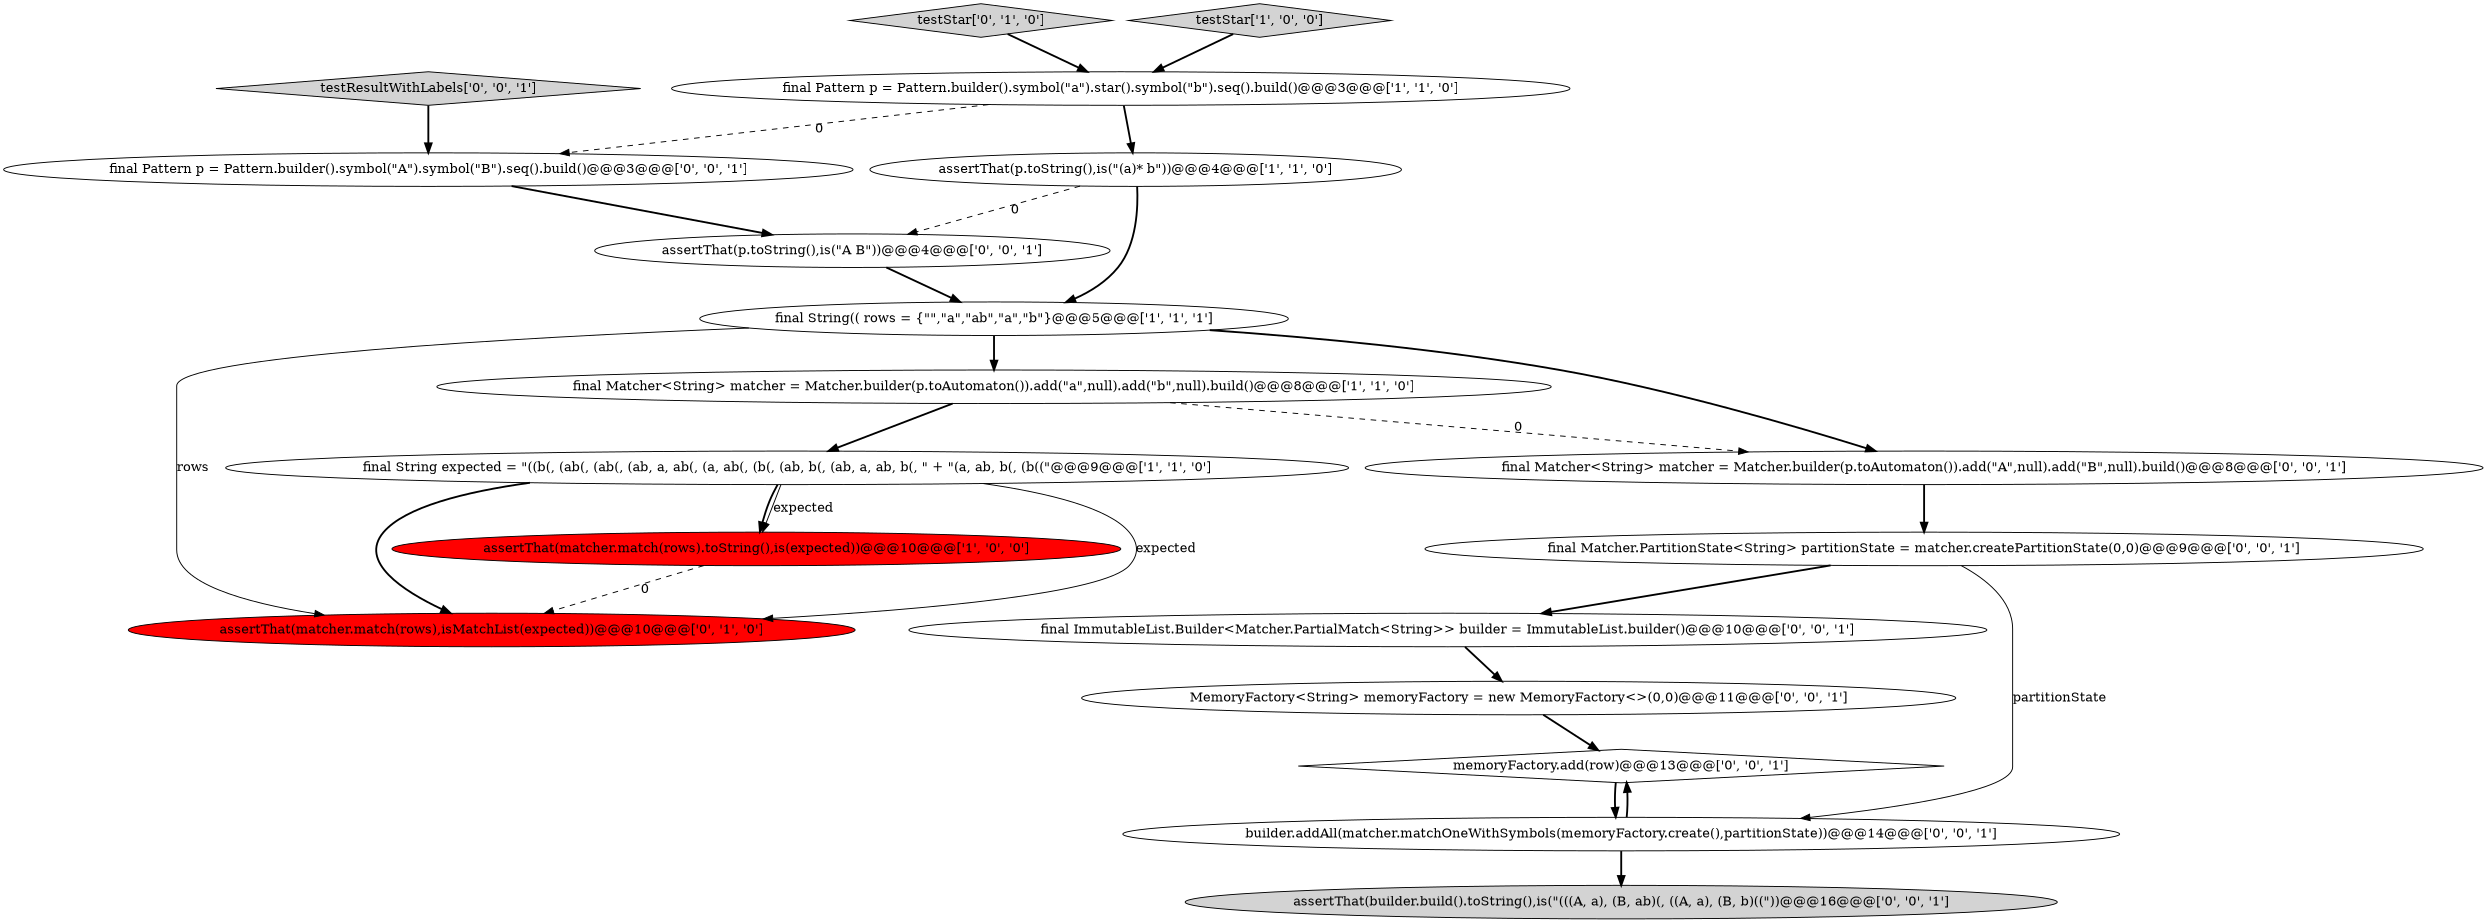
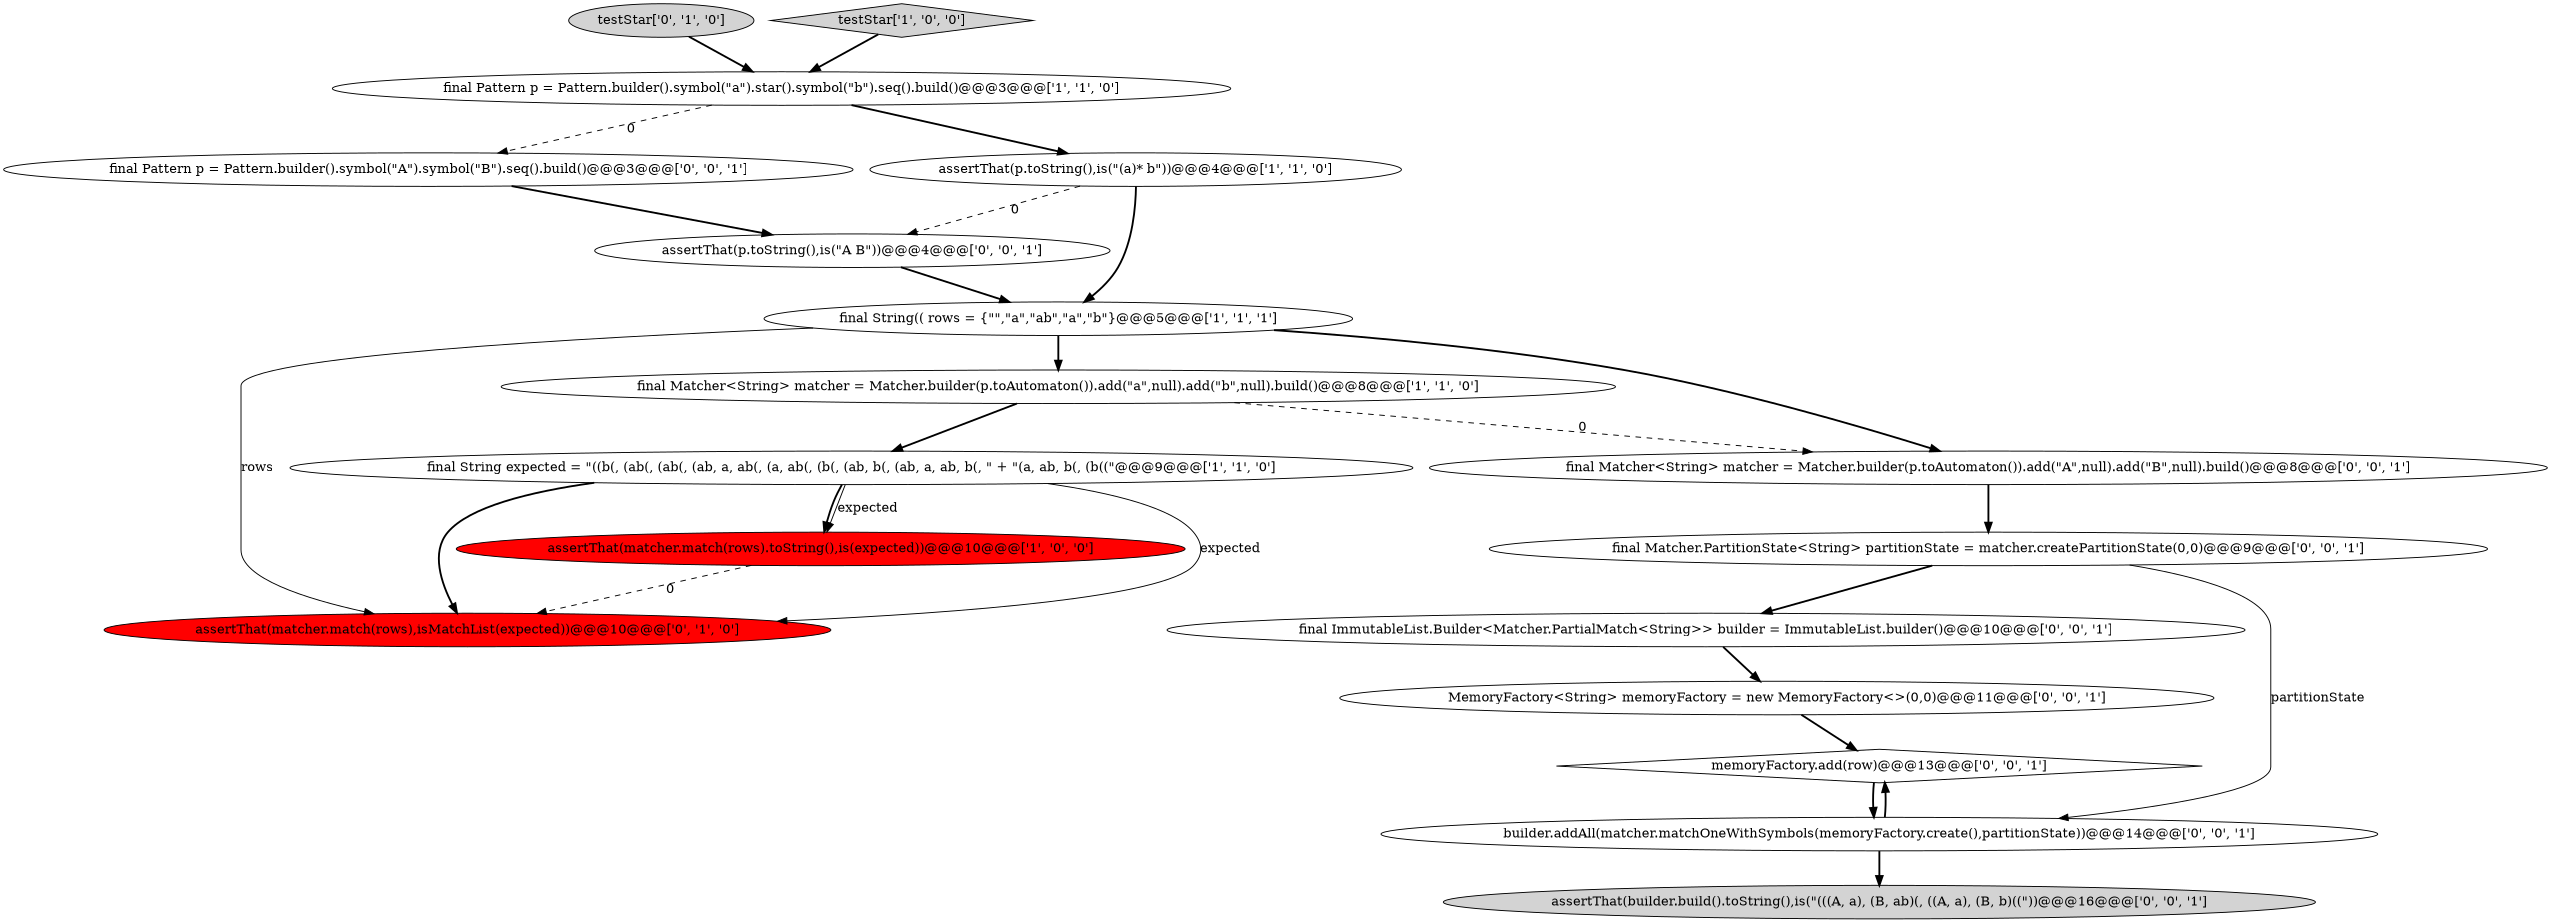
(981, 21) -> (661, 21)
(428, 89) -> none
